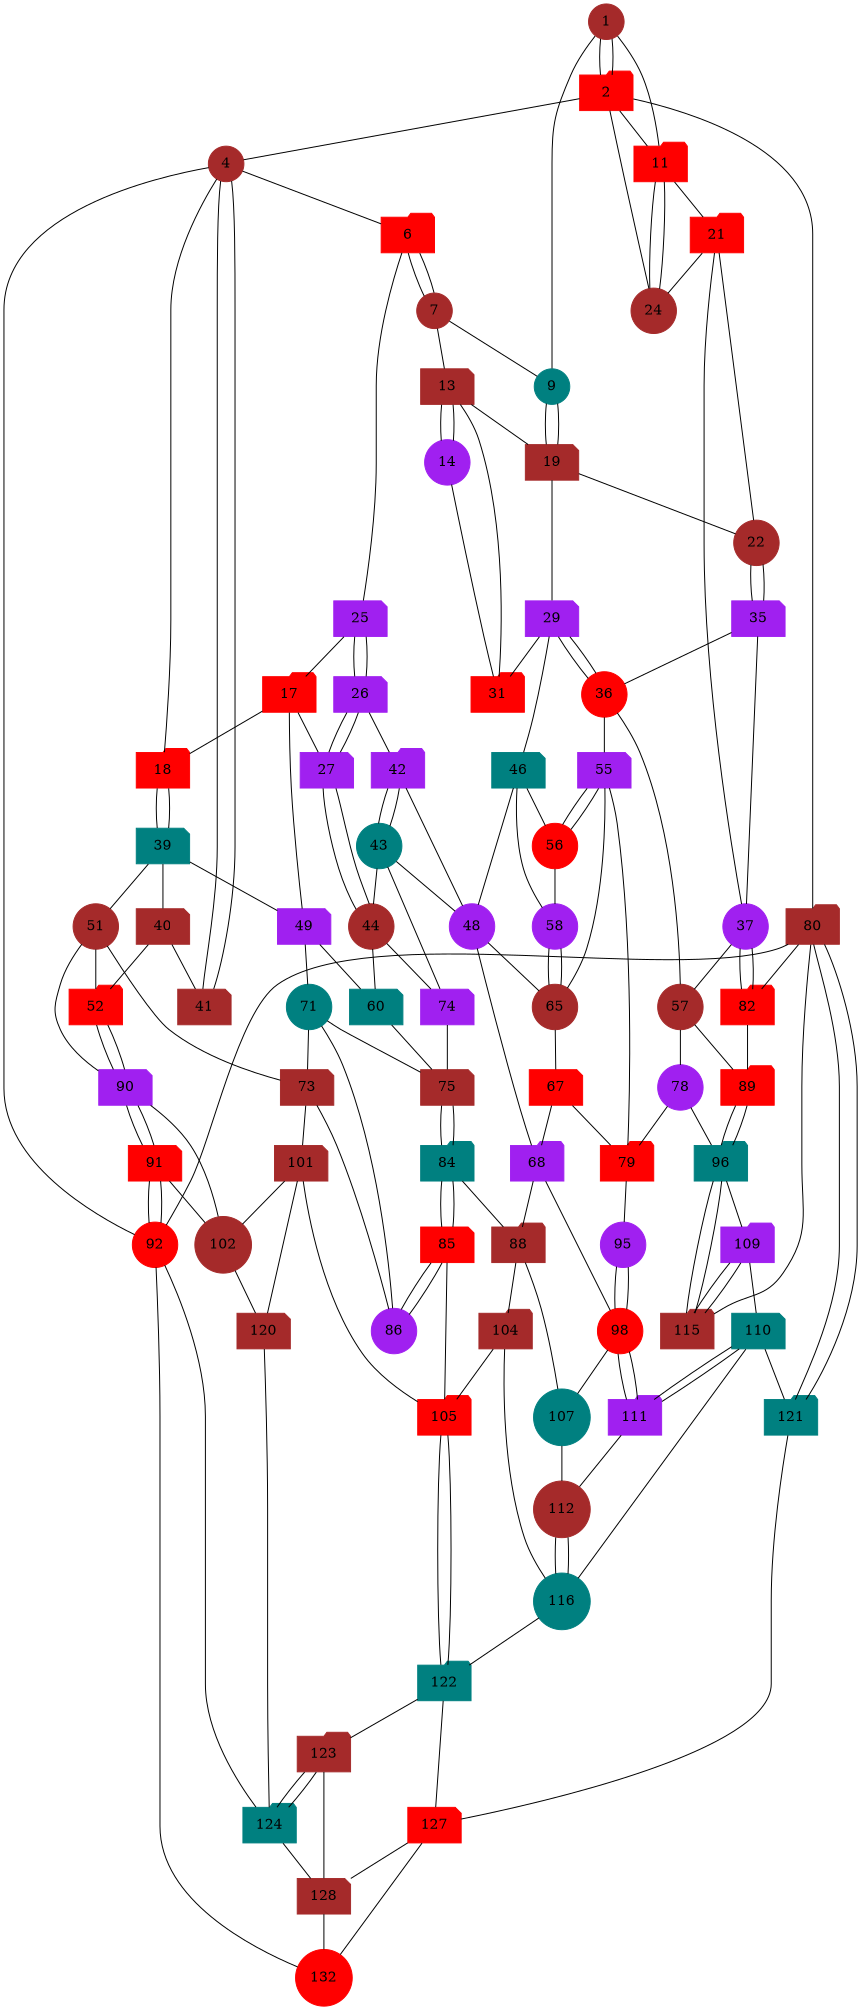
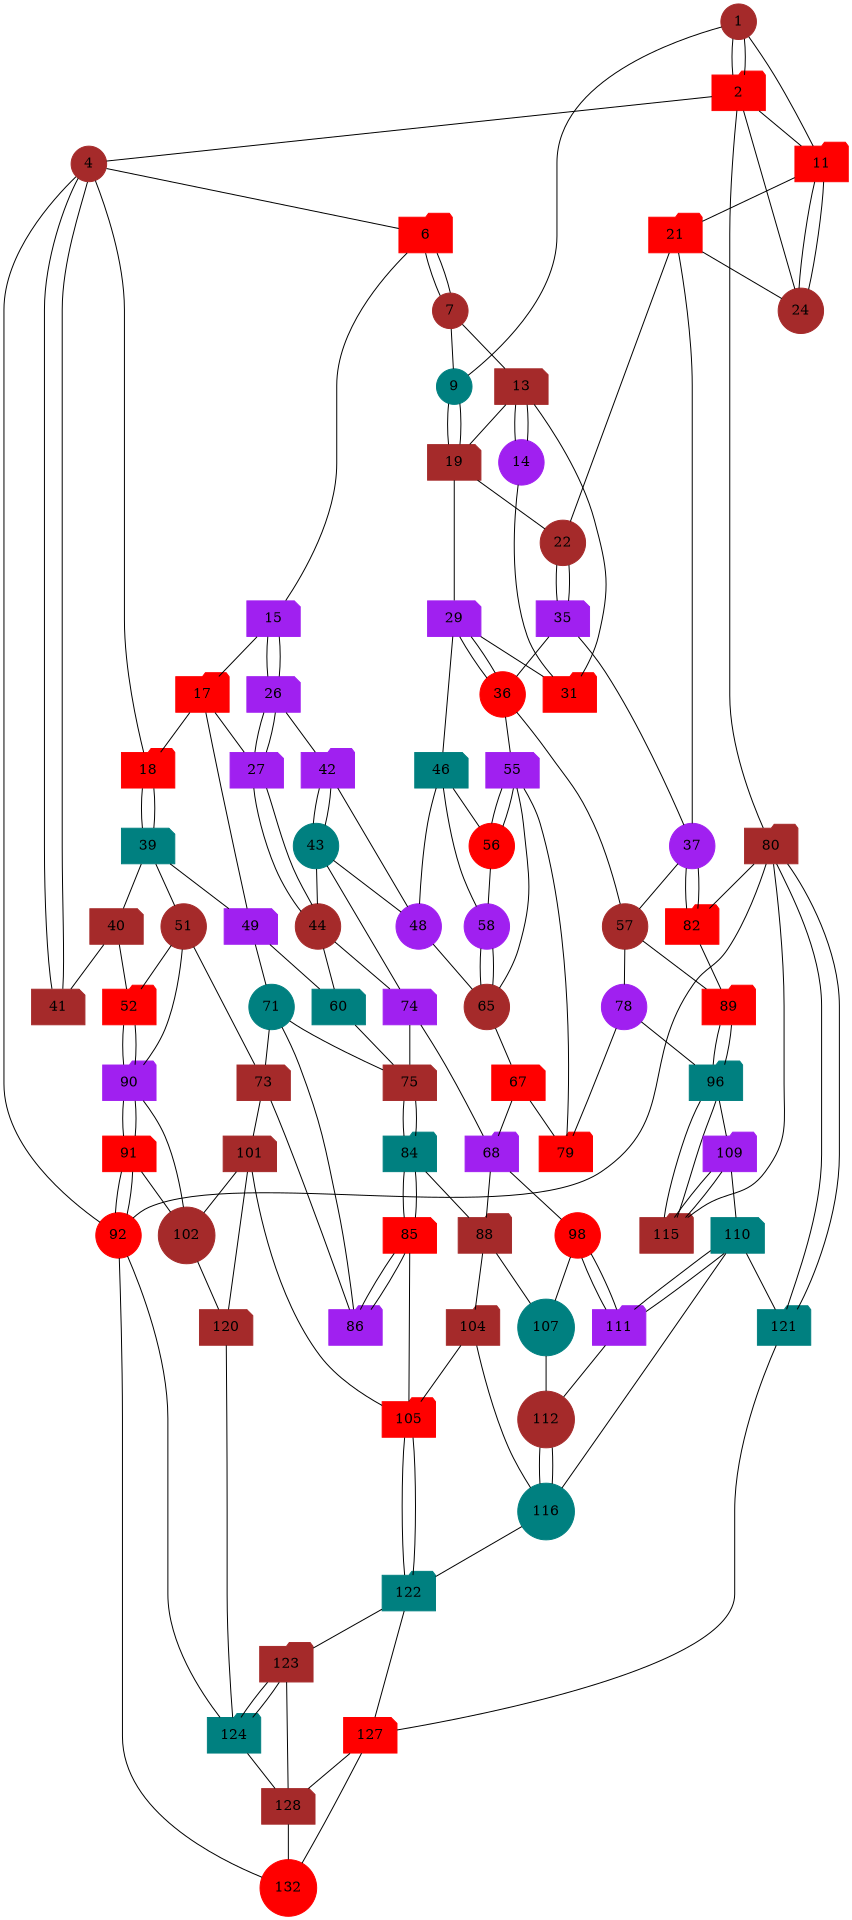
(360, 619) -> (274, 619)
(503, 1047) -> (454, 1080)
(125, 1087) -> (129, 1083)
(623, 1245) -> none
(394, 1331) -> (356, 1327)
